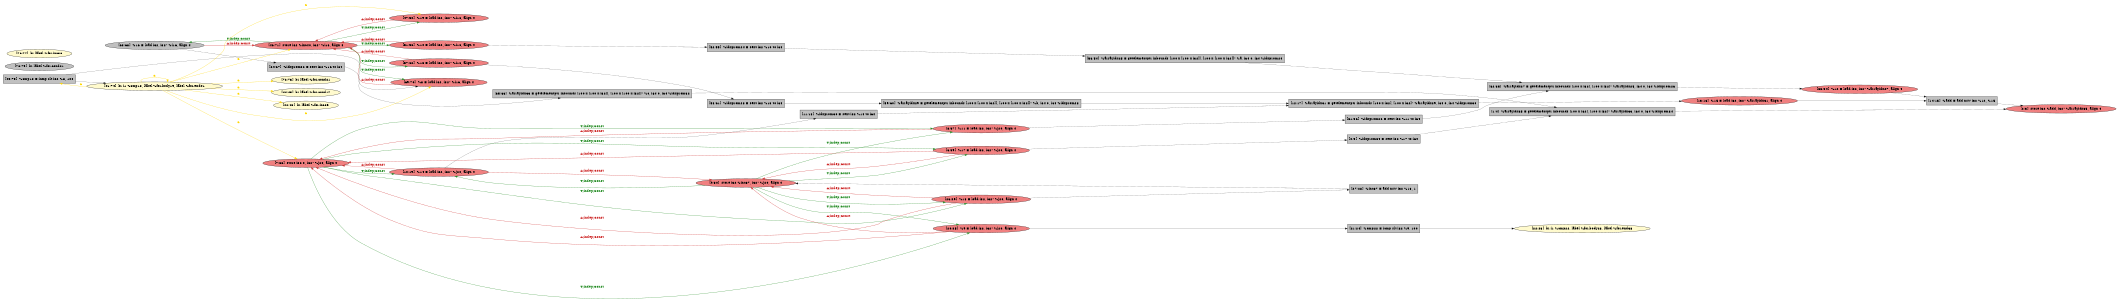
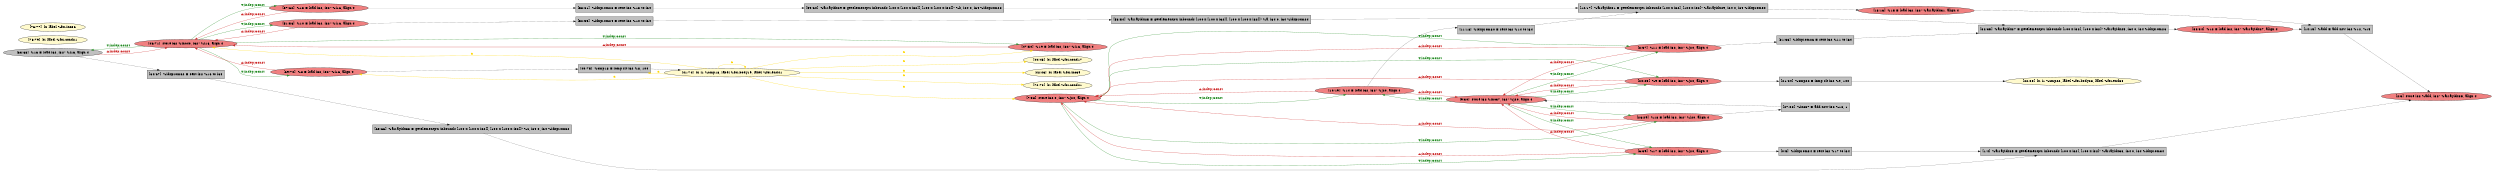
(252, 56) -> (471, 70)
none -> (1571, 65)
(39, 66) -> (53, 40)
